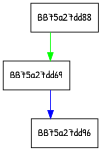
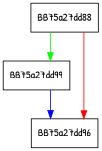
none -> (84, 72)
(37, 75) -> (37, 75)
